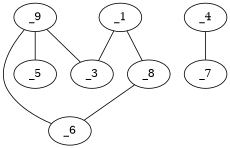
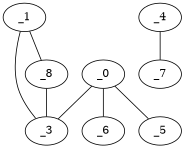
(35, 17) -> (103, 74)
(109, 103) -> (47, 103)
